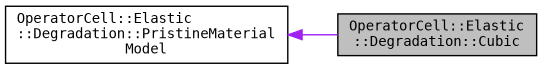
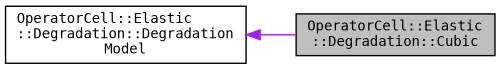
(147, 35) -> (126, 35)
